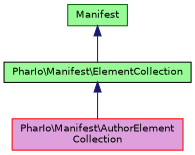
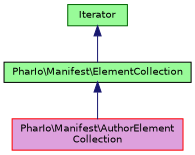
(98, 15) -> (98, 15)
